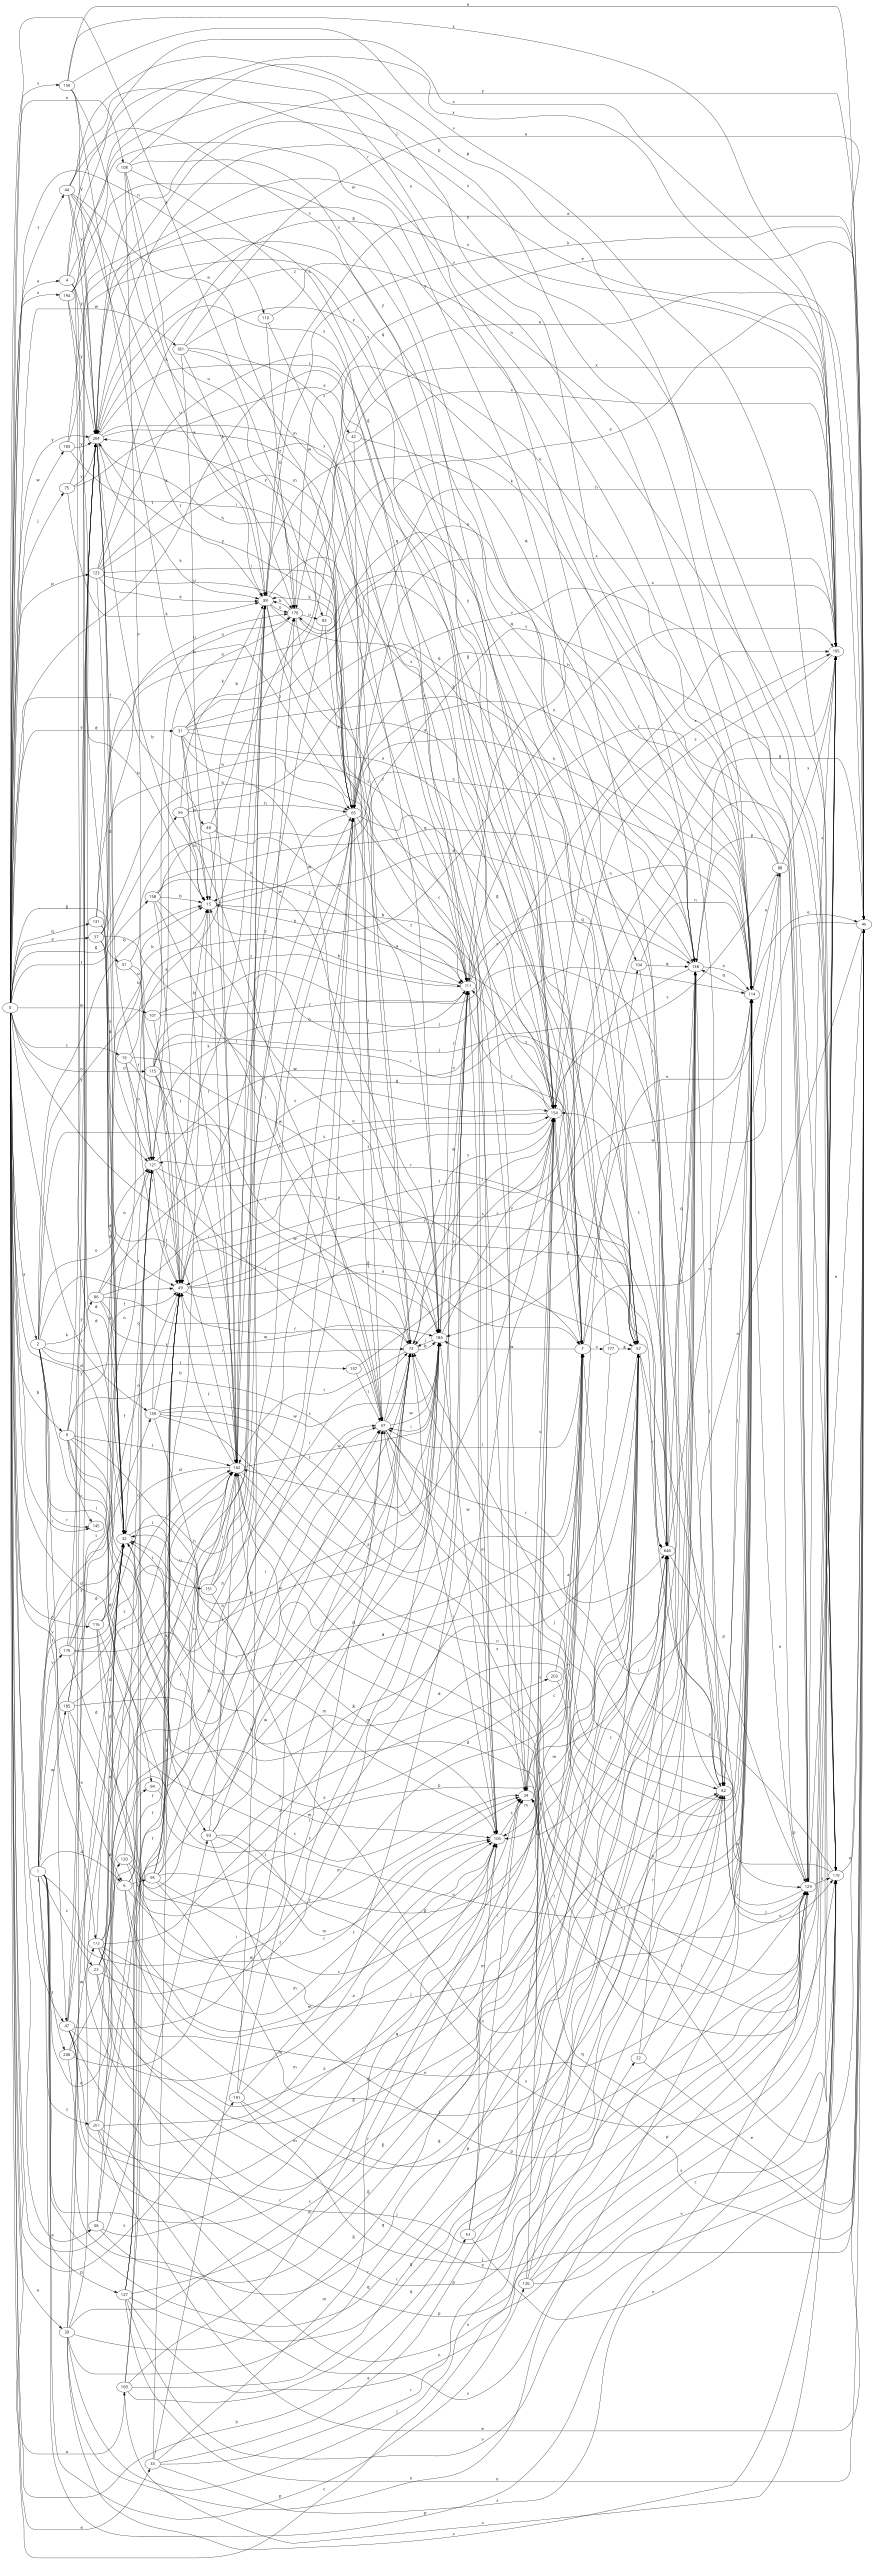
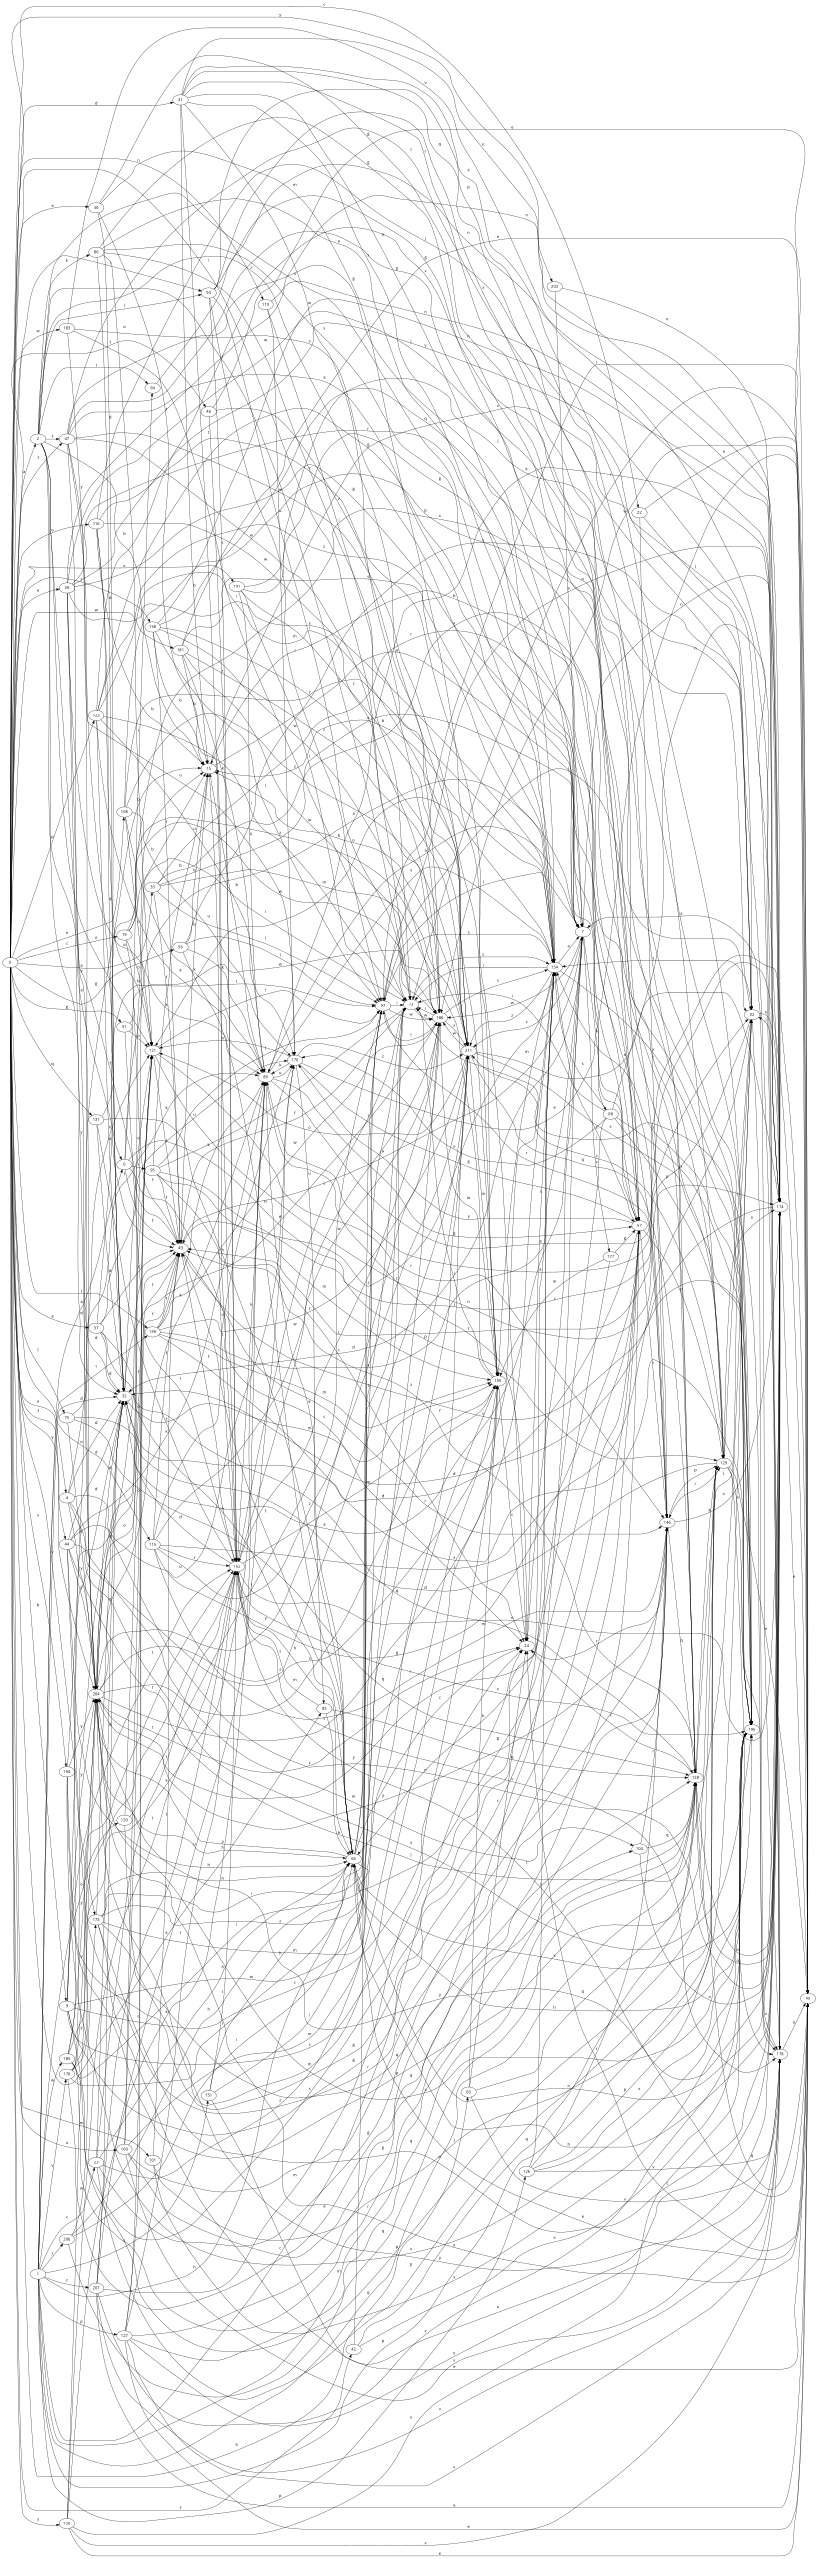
(763, 932) -> (757, 651)
(425, 1346) -> (426, 1015)
(354, 1369) -> none
(96, 1526) -> none
(667, 1551) -> (667, 1523)
